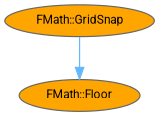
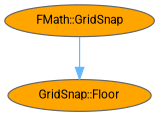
(80, 95) -> (80, 95)
